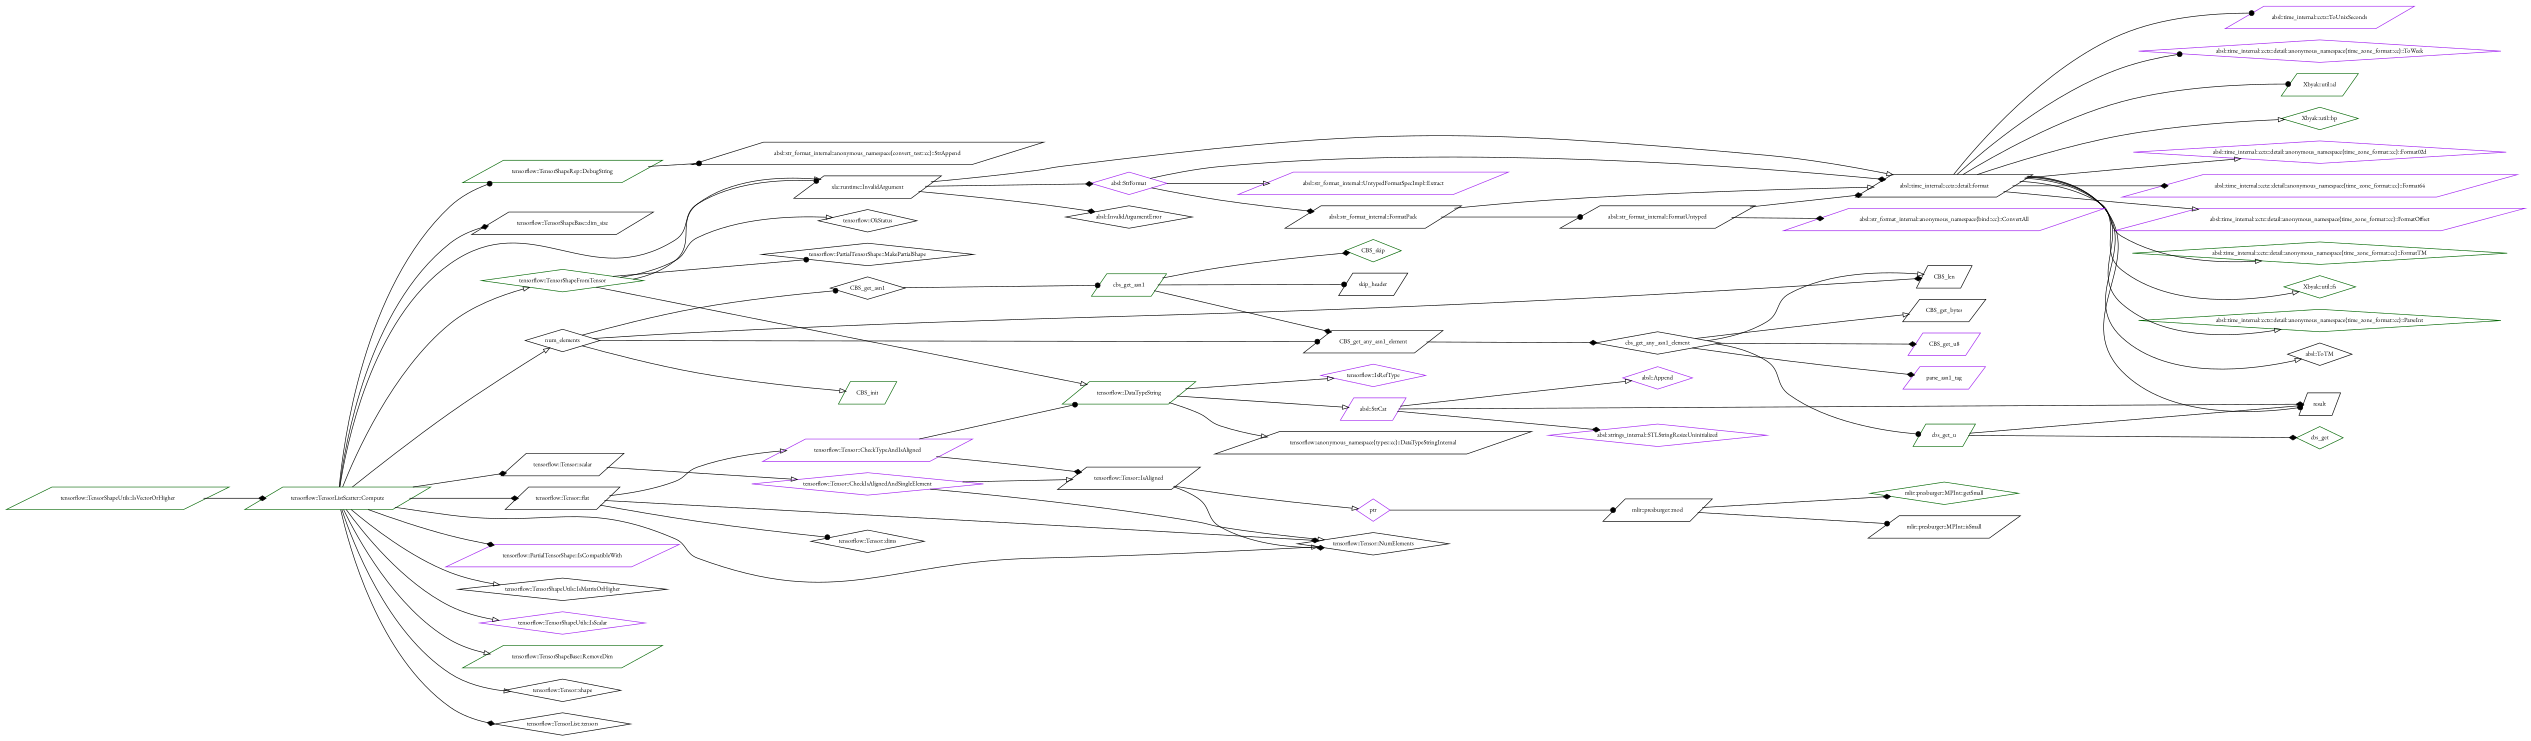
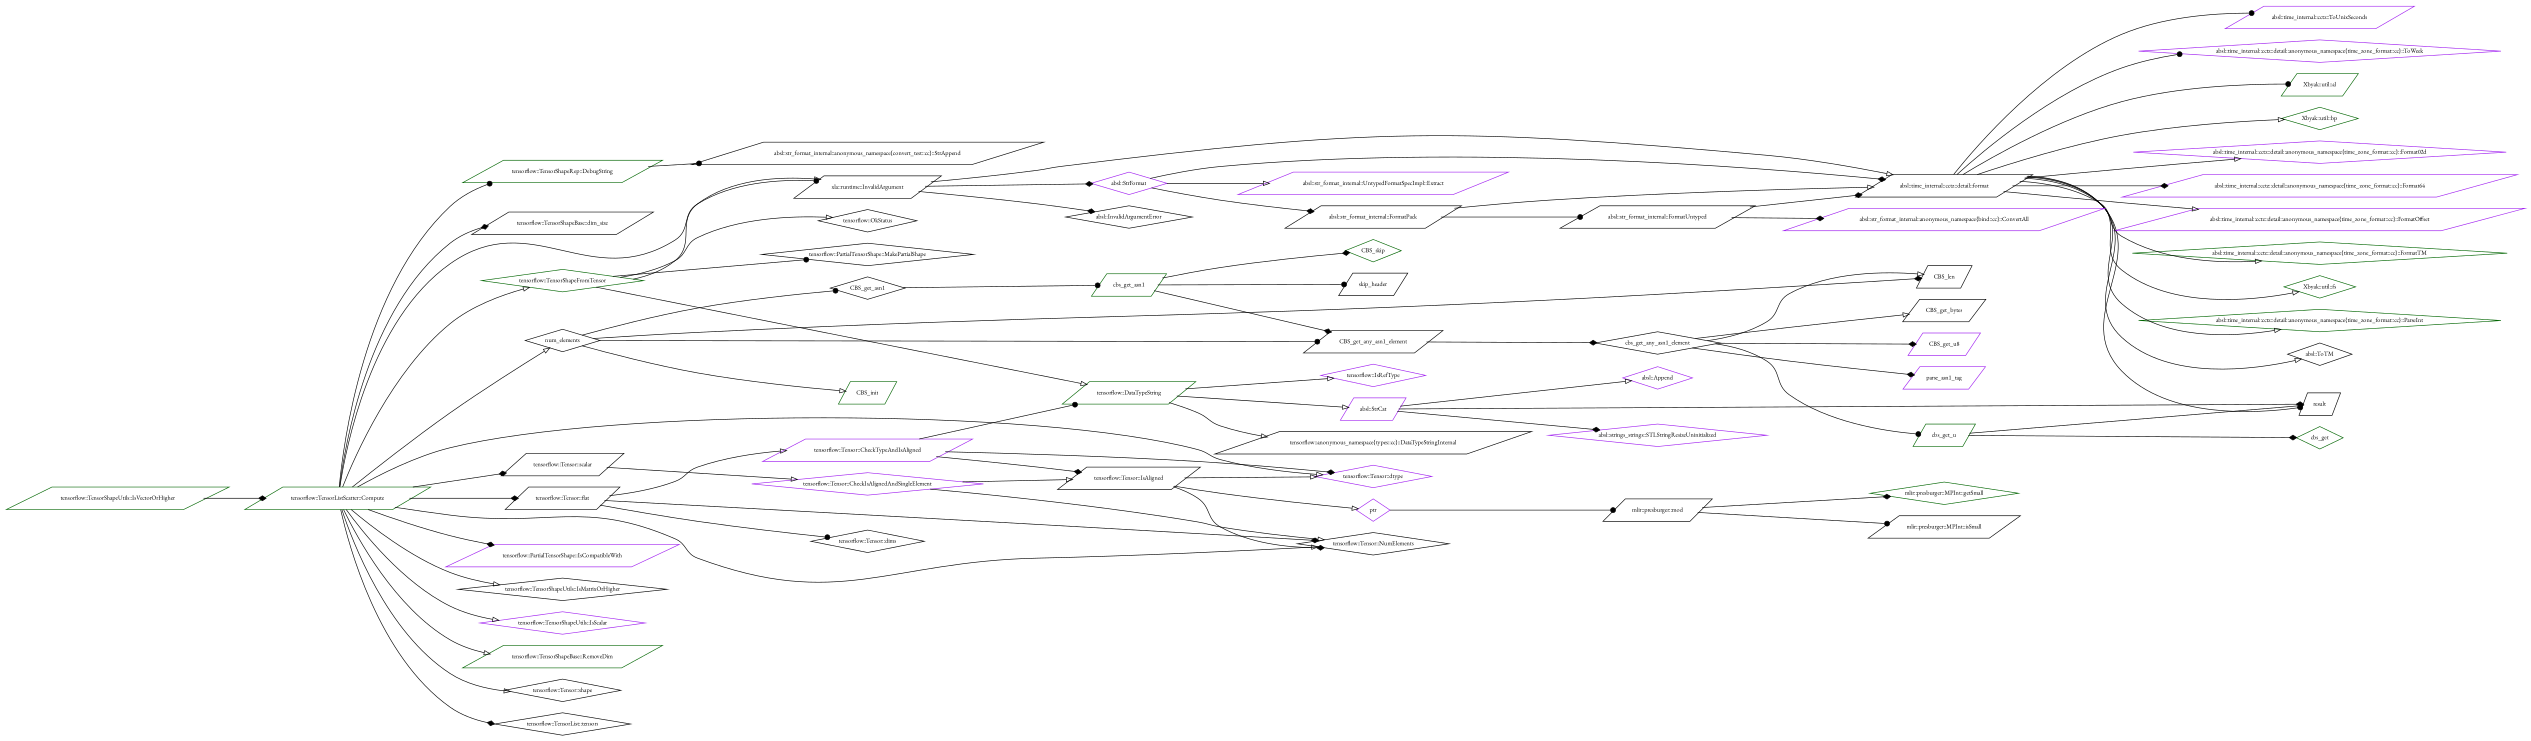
(1658, 435) -> (1658, 435)
none -> (1373, 476)
